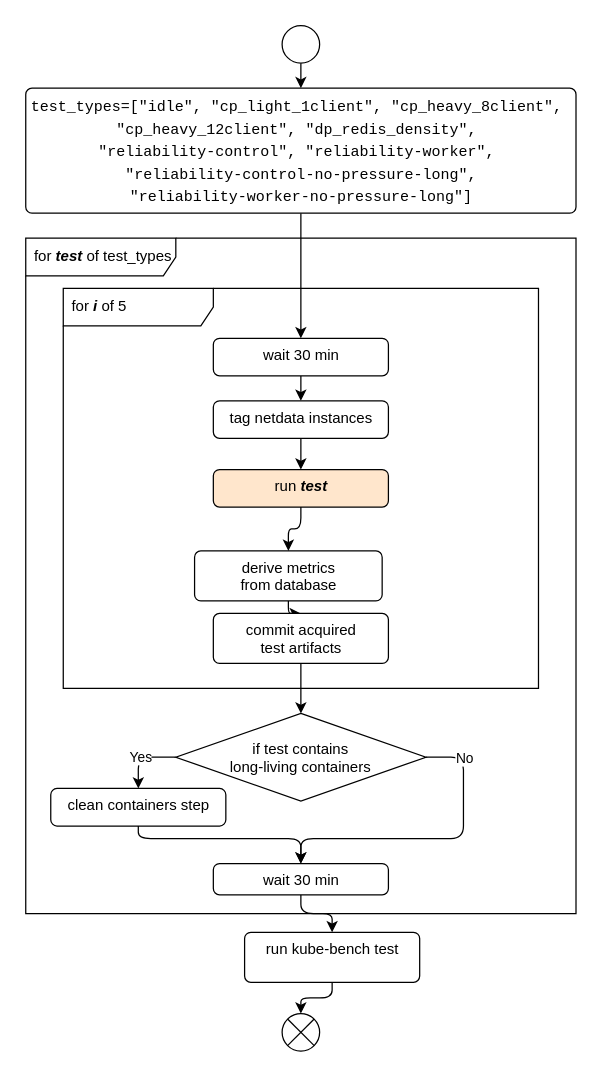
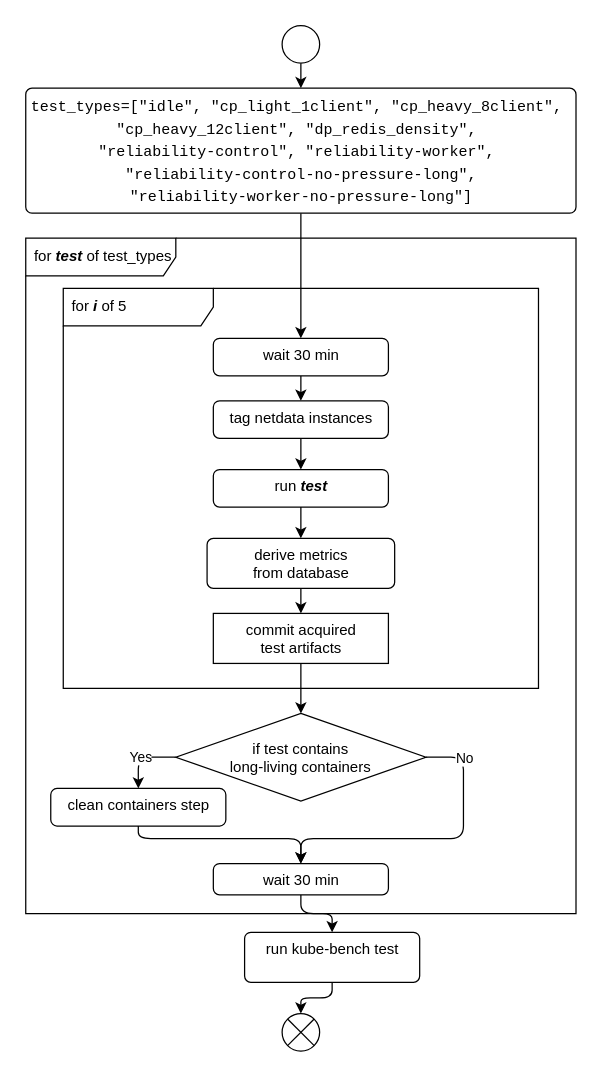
(301, 488) -> (301, 488)
(288, 576) -> (301, 563)
(301, 638) -> (301, 638)
